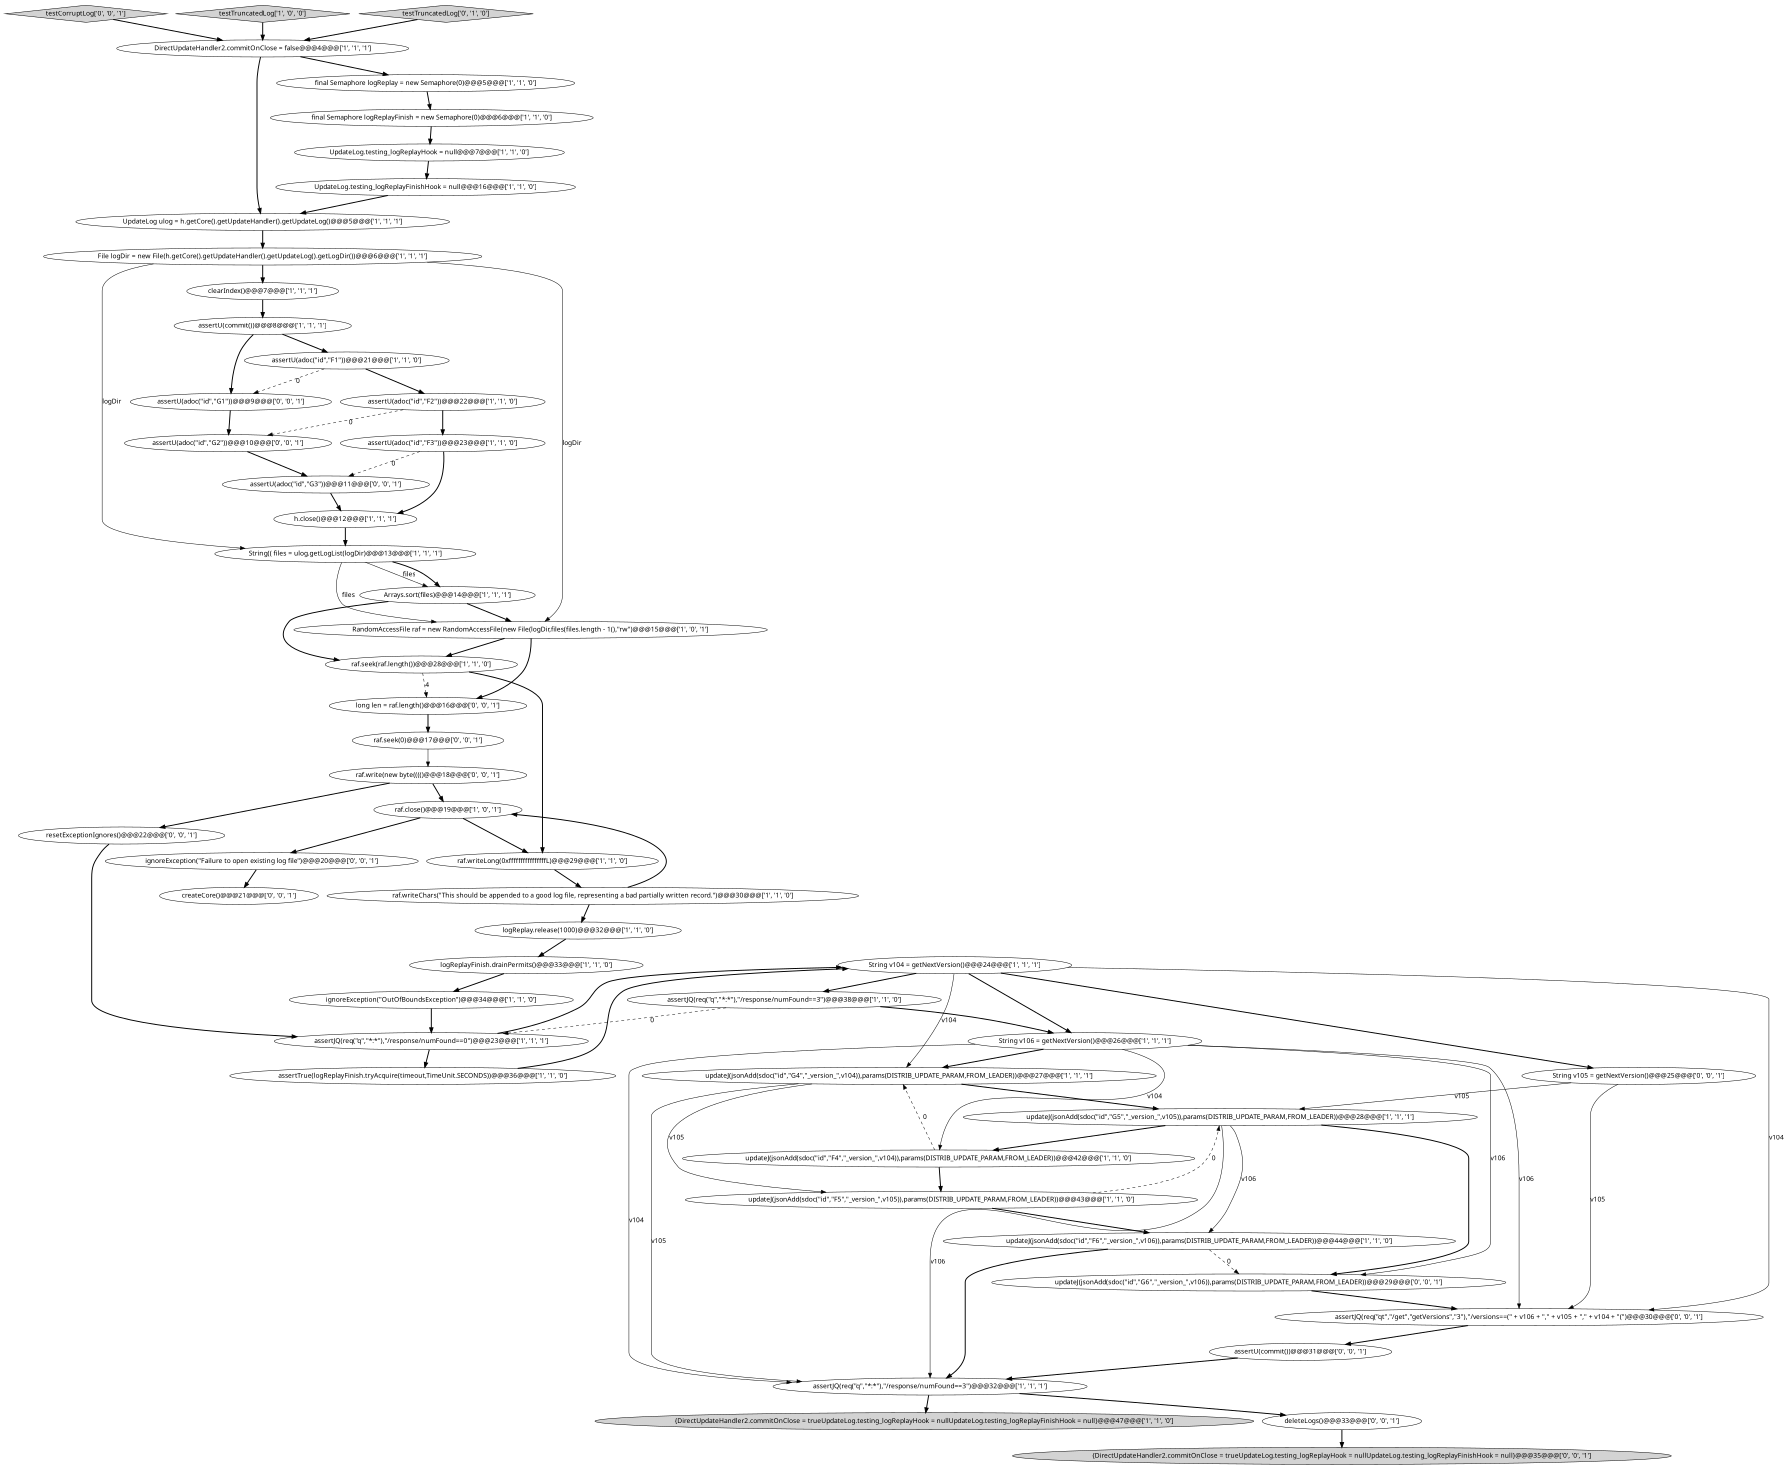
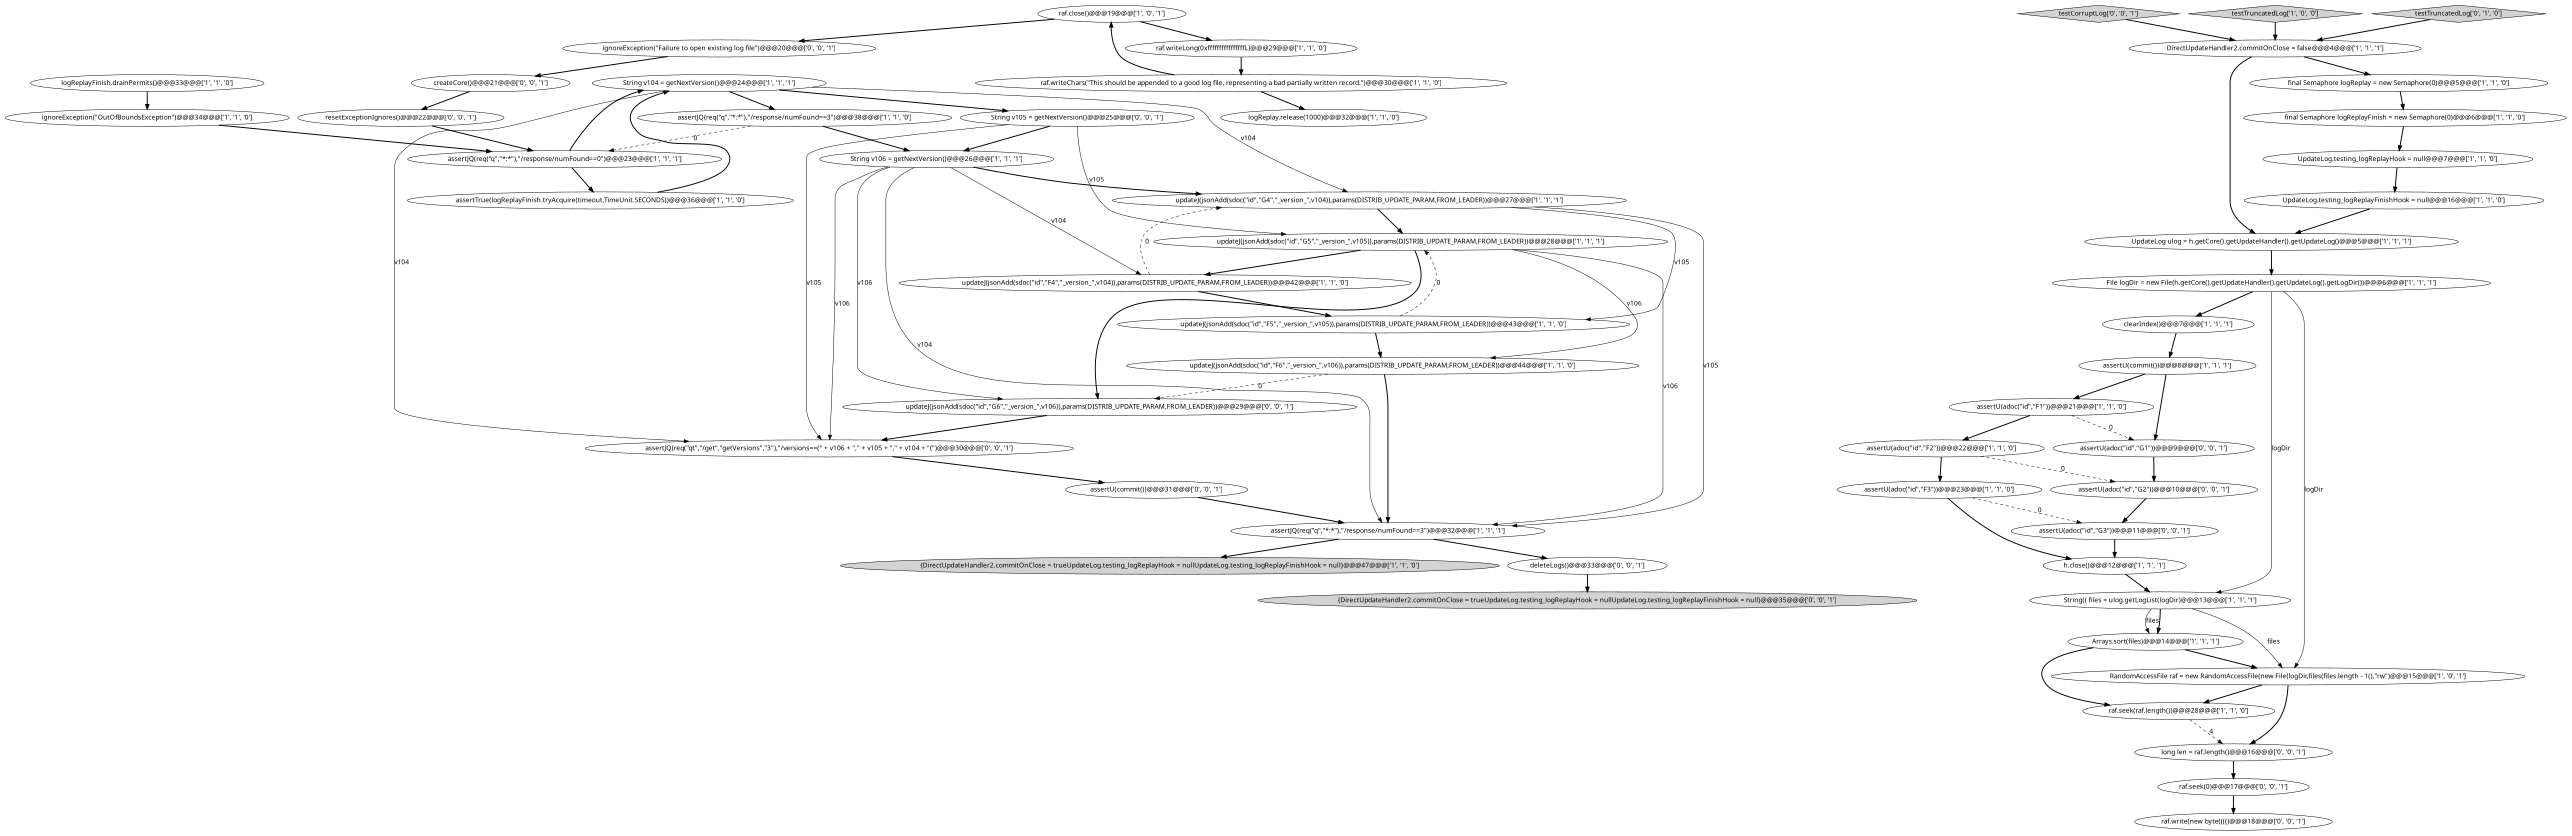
(542, 734) -> none
(428, 756) -> (2233, 802)
(437, 790) -> none
(277, 805) -> (448, 100)
(554, 947) -> none
(1018, 1002) -> (1009, 138)
